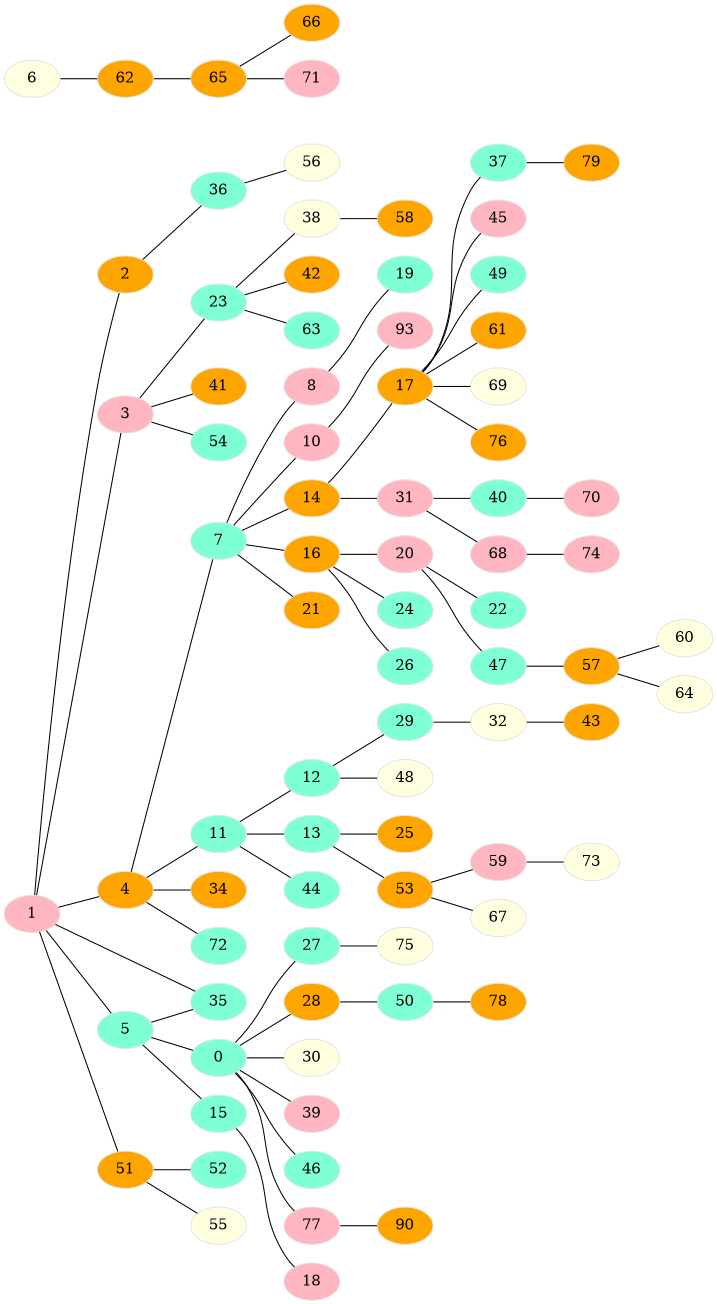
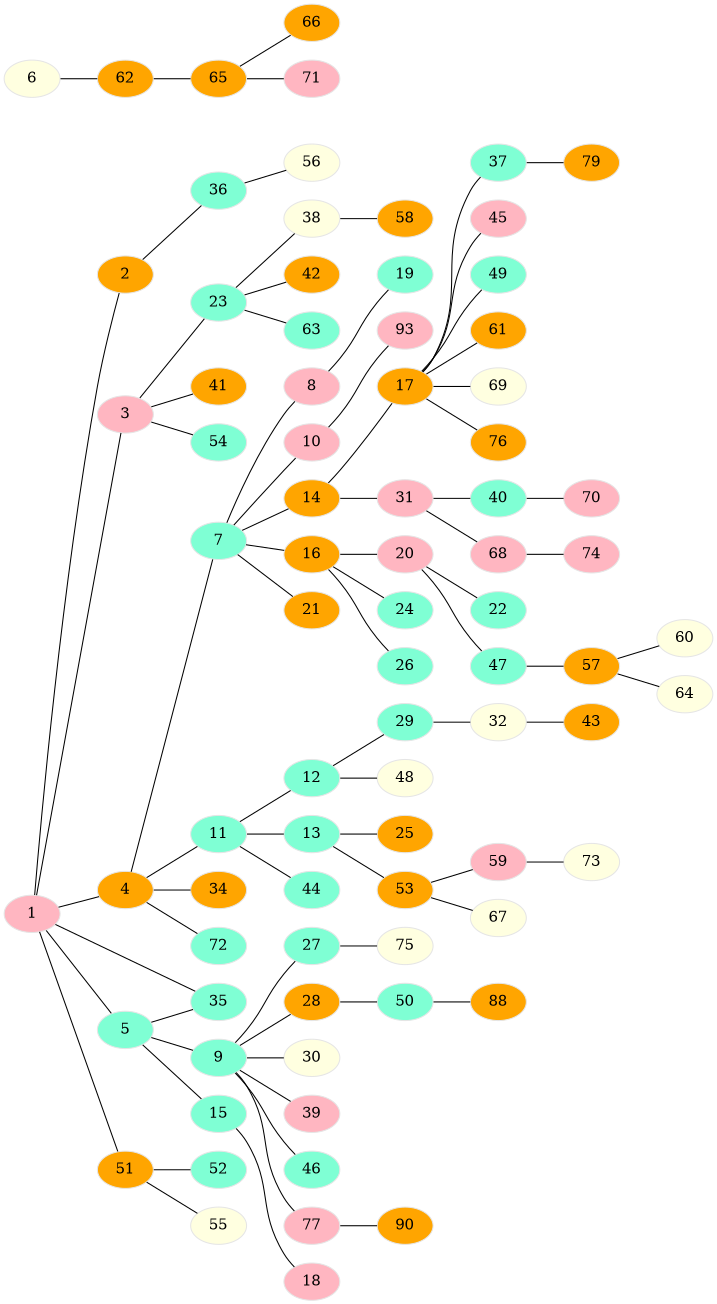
(498, 1002) -> (498, 1002)
(219, 1058) -> (219, 1058)
